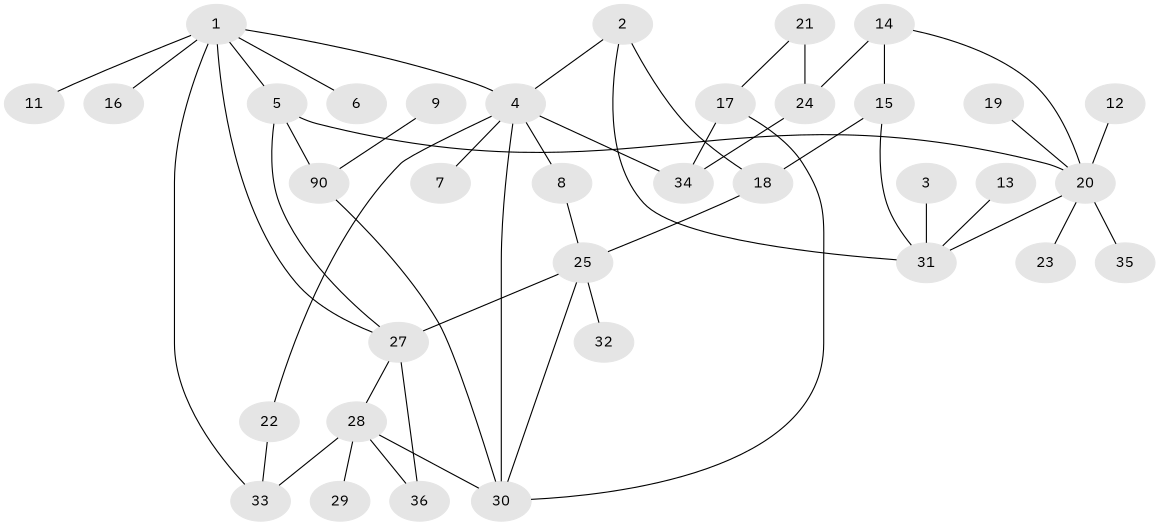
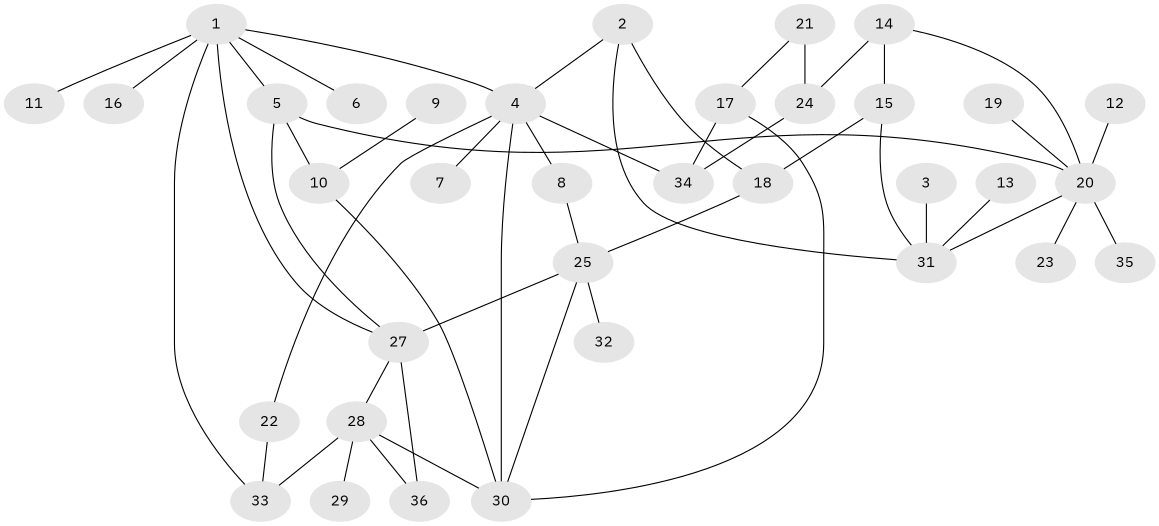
(319, 183) -> (319, 183)
